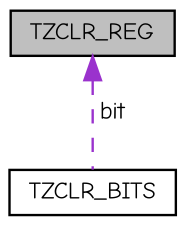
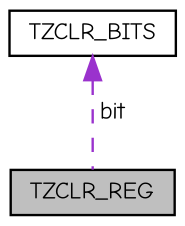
(93, 125) -> (93, 125)
